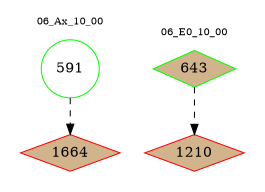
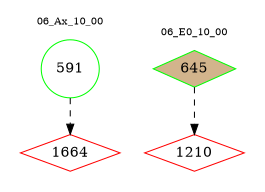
(194, 69) -> (194, 69)
(70, 153) -> (70, 153)
(194, 153) -> (194, 153)
